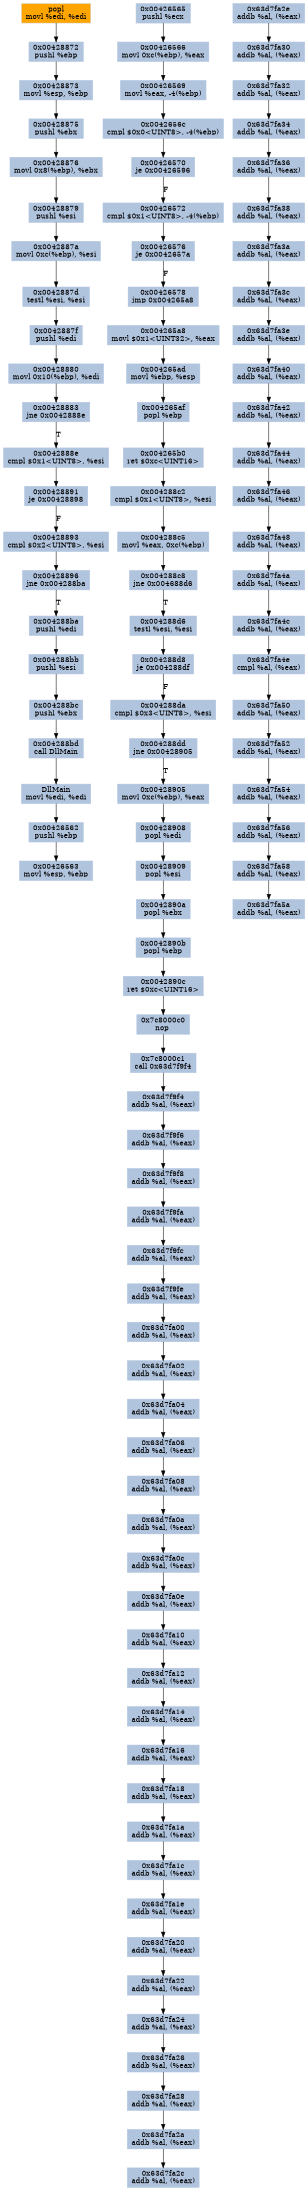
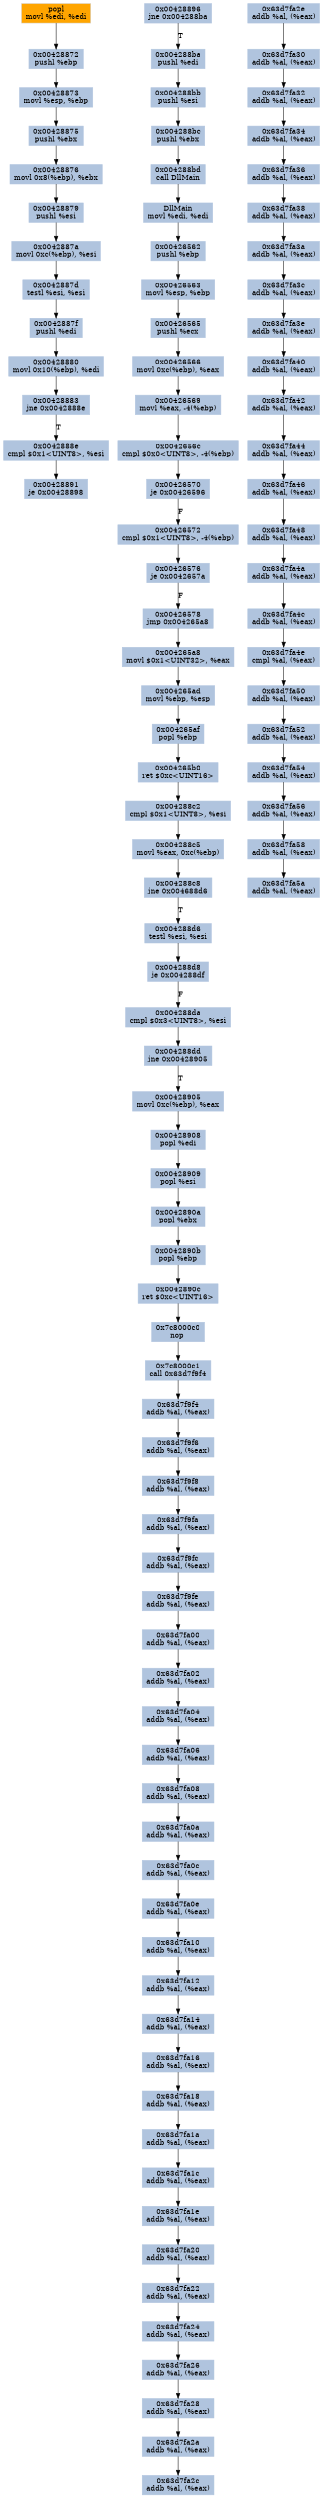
none -> (178, 306)
(56, 542) -> none
